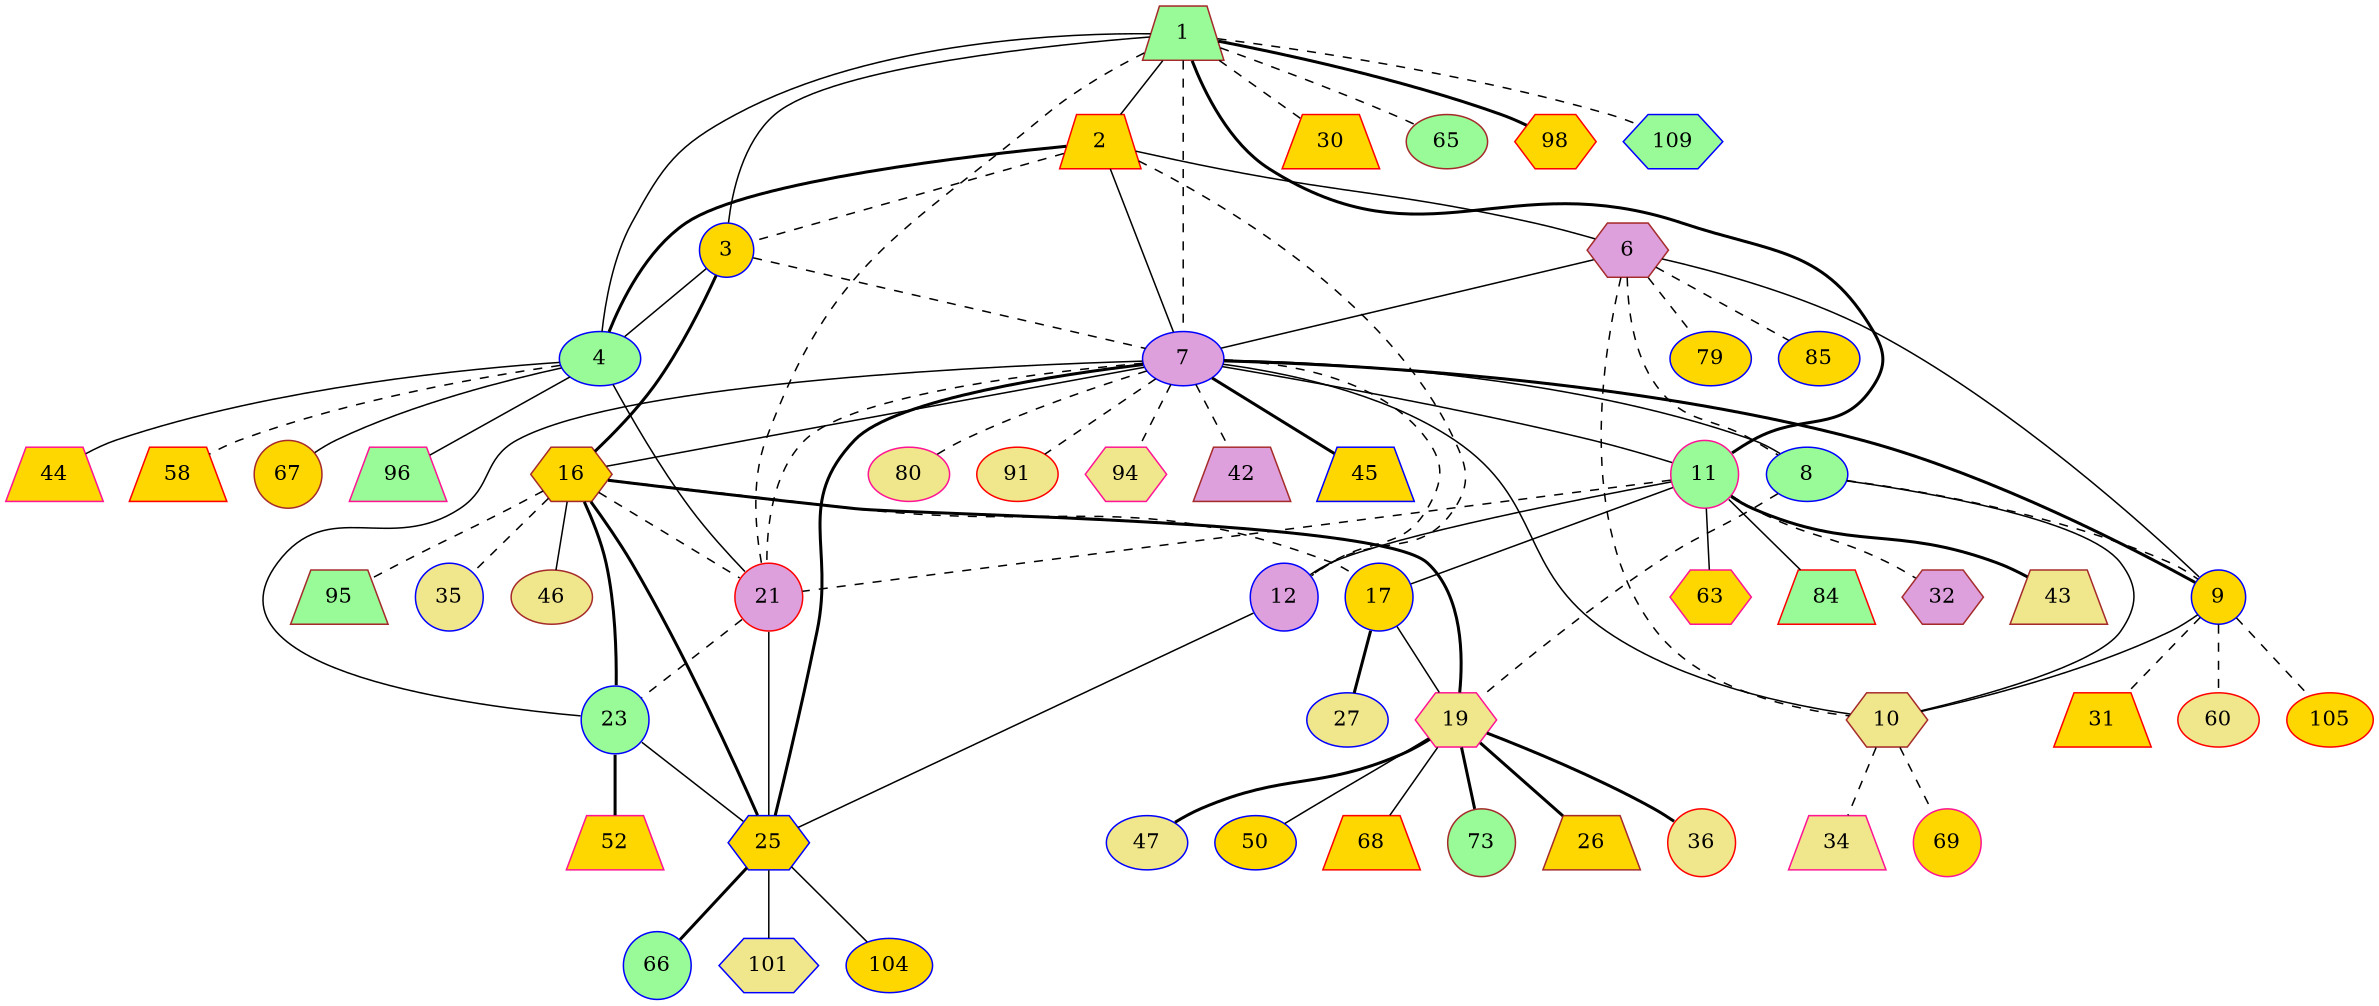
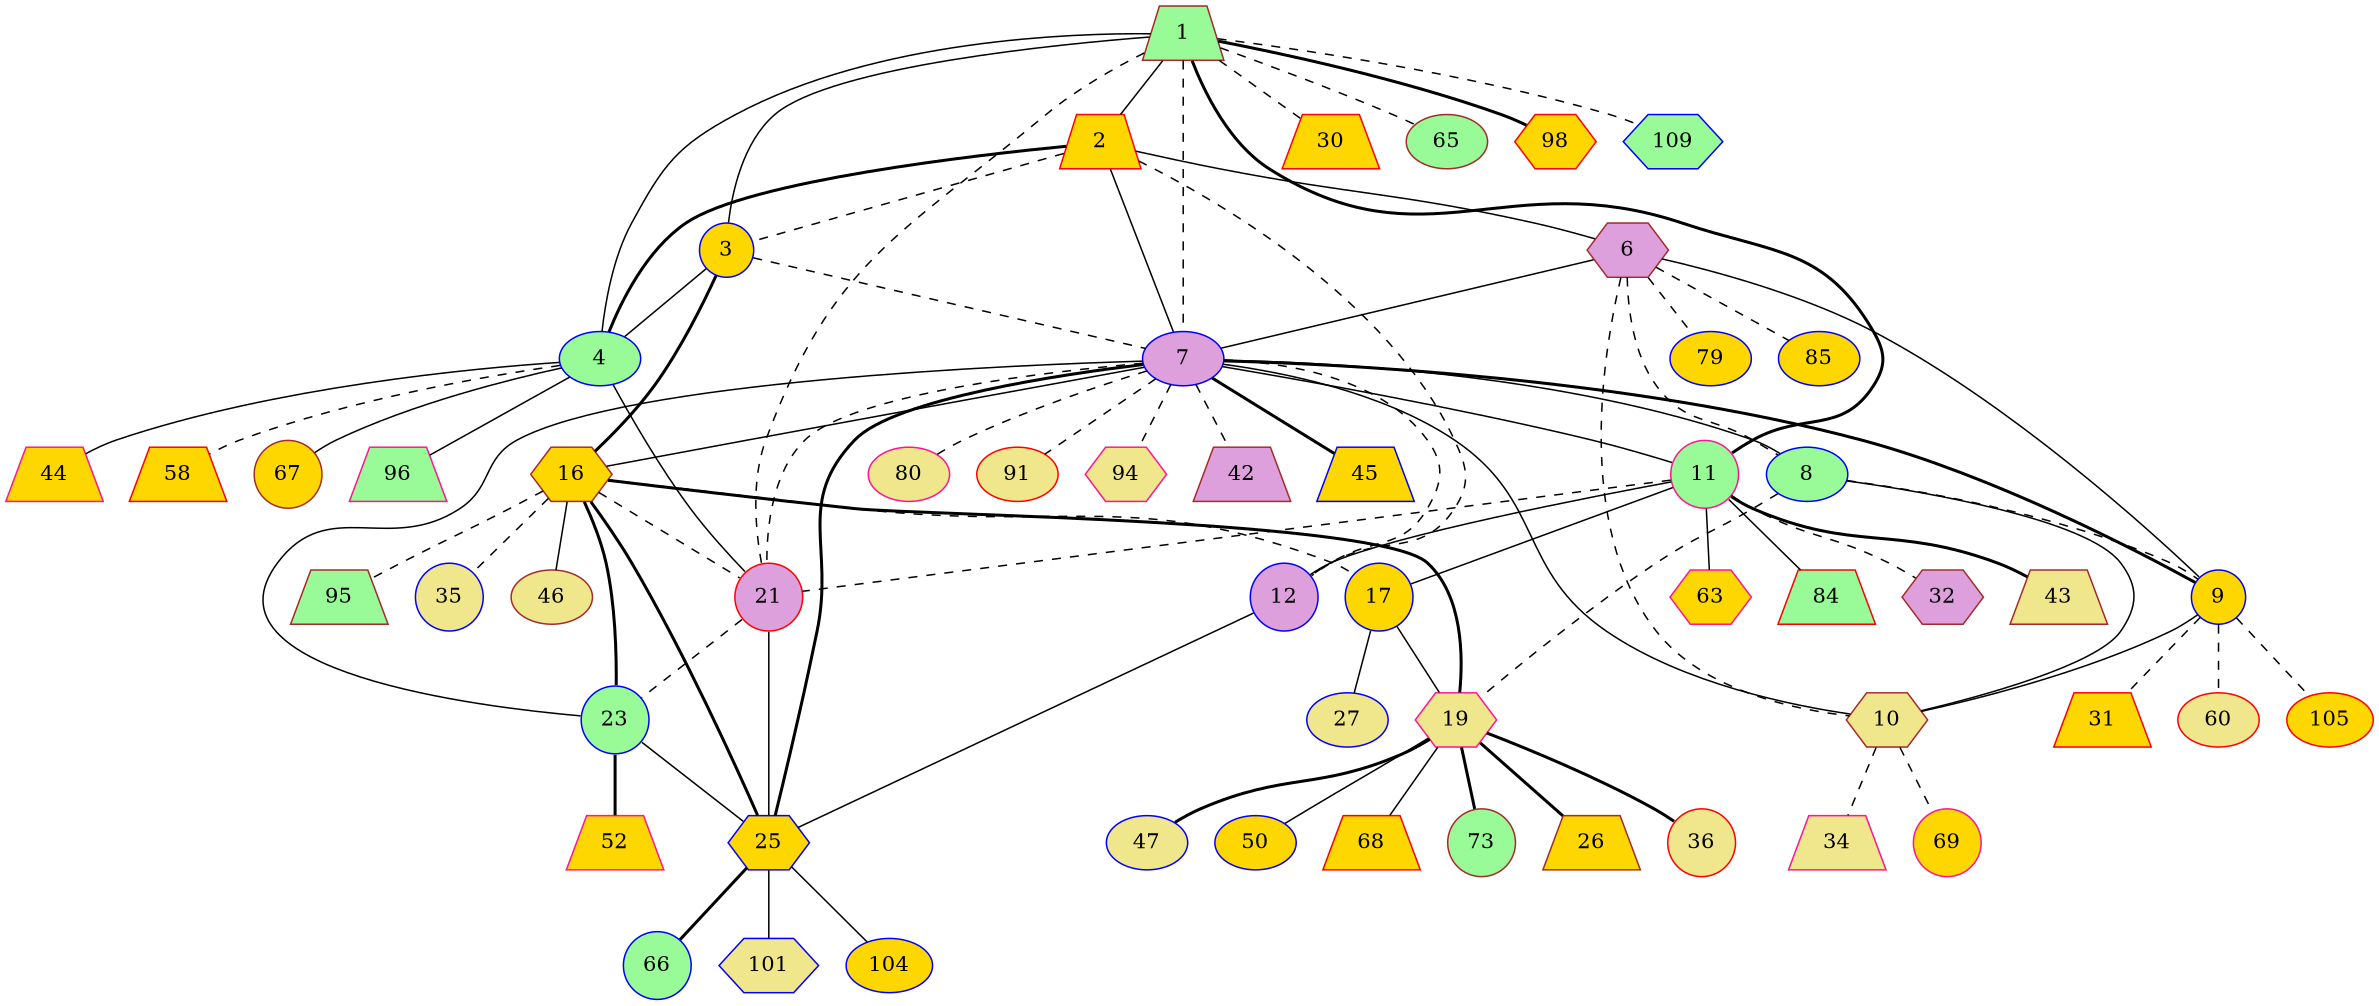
(1362, 662) -> (1362, 662)
